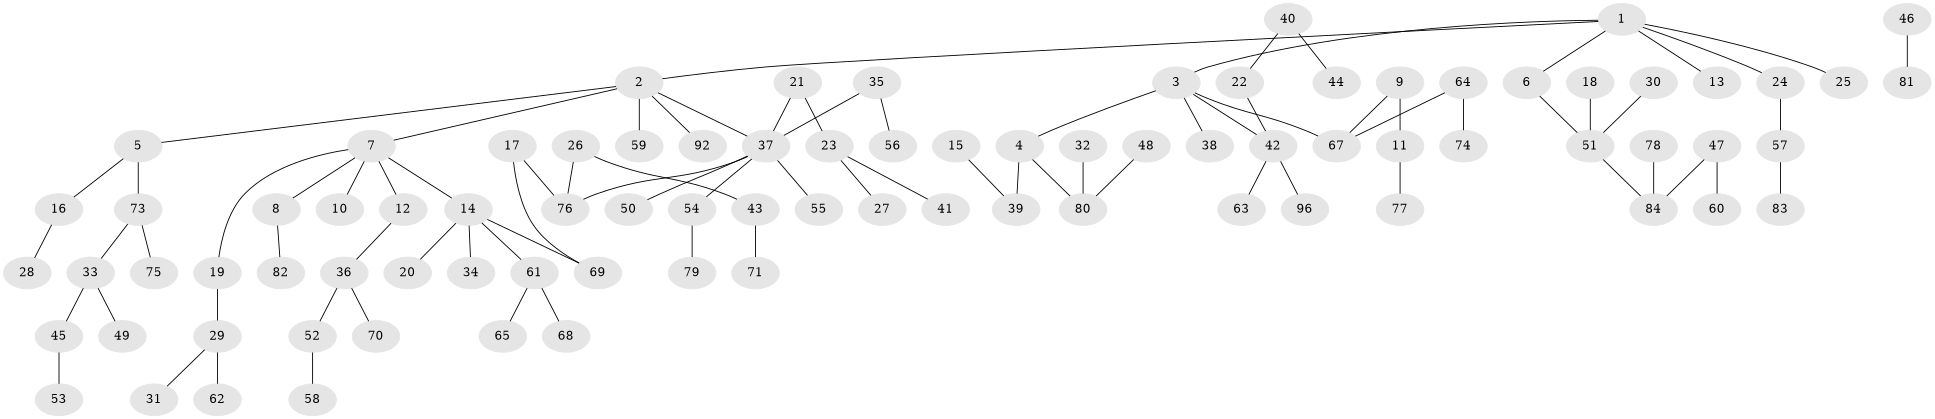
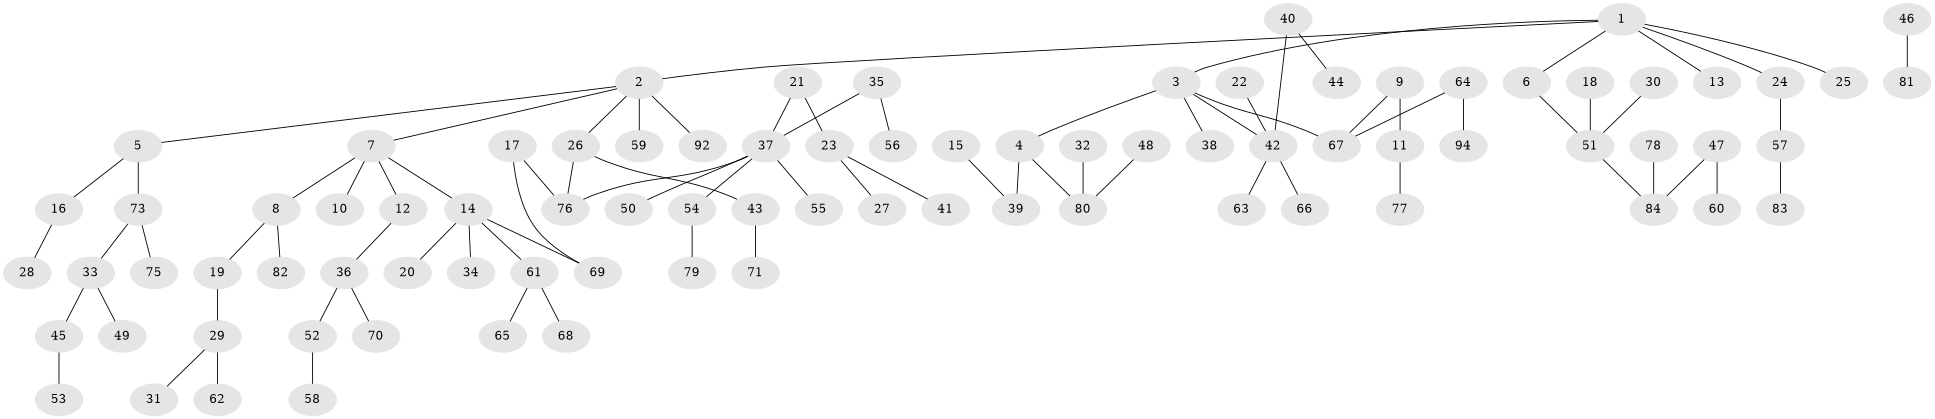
(1267, 47) -> (1281, 83)
(703, 114) -> (608, 114)
(1463, 146) -> (1463, 146)
(262, 180) -> (247, 241)
(1305, 210) -> (1305, 210)
